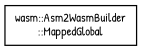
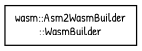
(71, 25) -> (71, 25)
